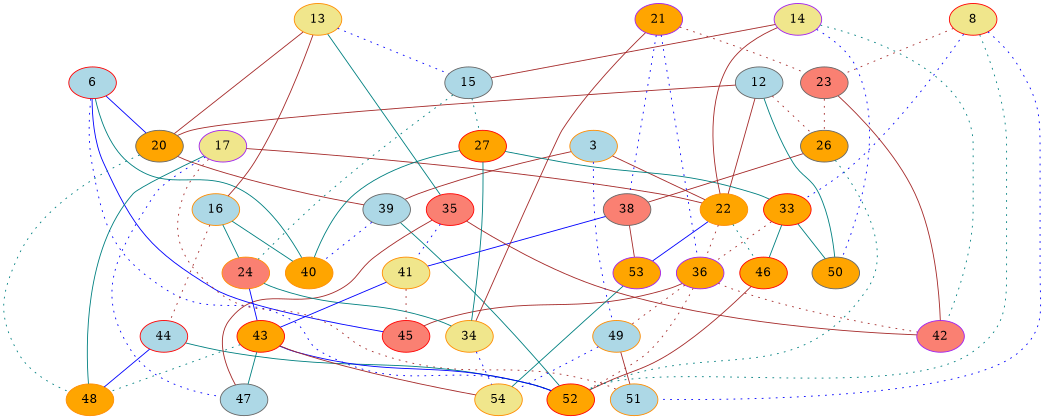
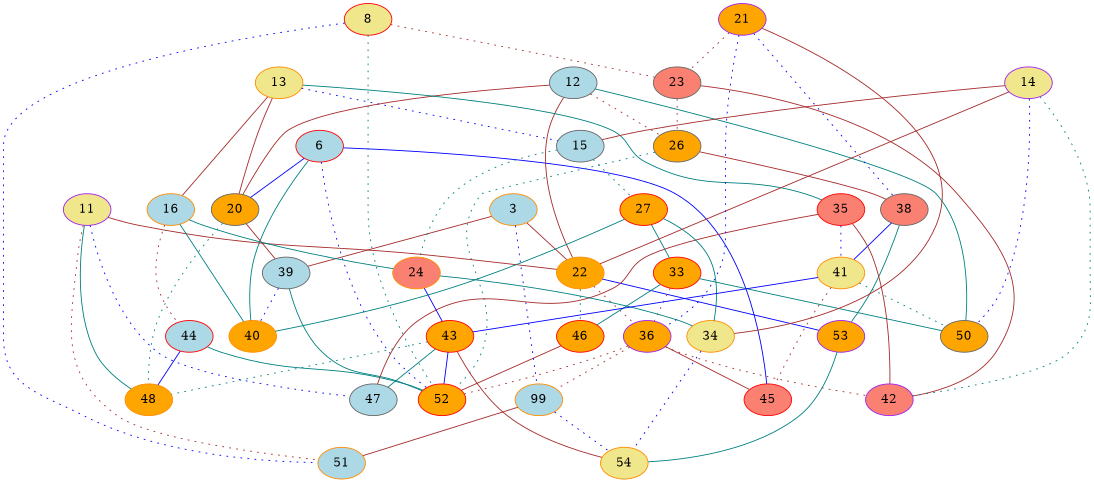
(893, 125) -> none
(223, 146) -> (87, 210)
(632, 241) -> (883, 268)
none -> (903, 305)
(617, 336) -> (539, 400)
